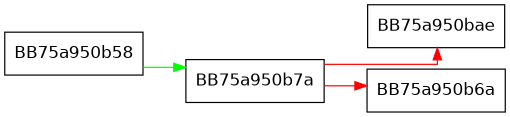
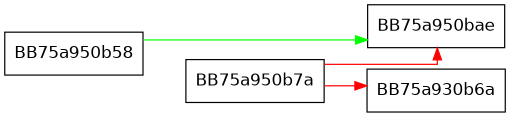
(159, 67) -> (249, 40)
(436, 91) -> (436, 91)
